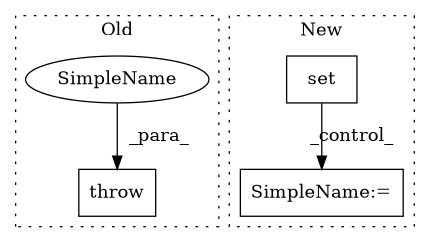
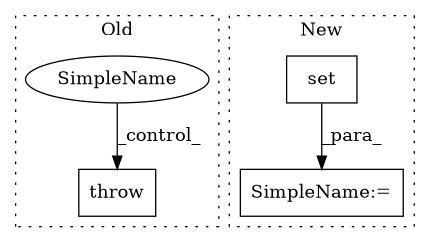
(159, 136) -> (159, 136)
(352, 136) -> (352, 136)
